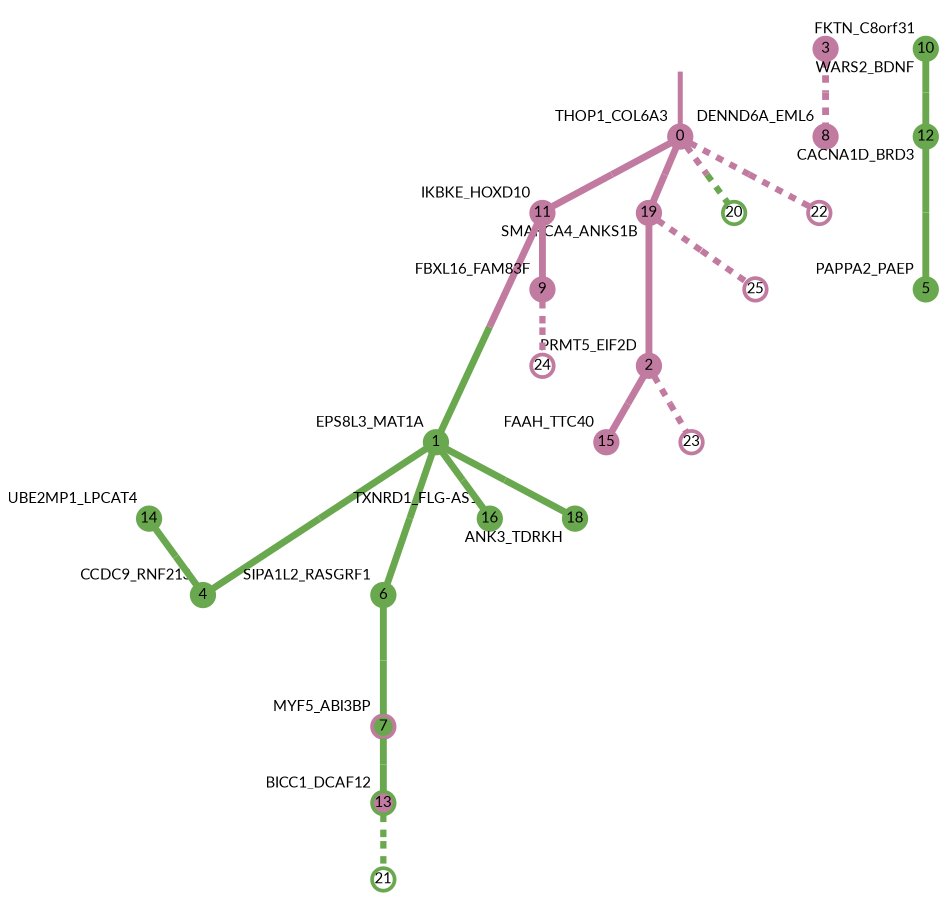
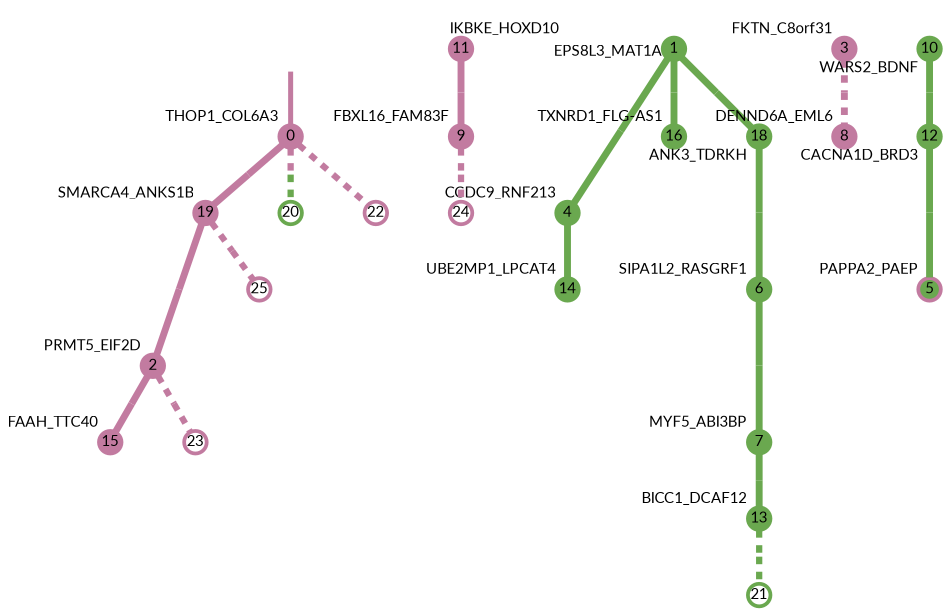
(612, 175) -> none
(926, 289) -> (930, 289)
(489, 327) -> none
(410, 519) -> (759, 213)
(176, 557) -> (568, 251)
(383, 727) -> (759, 442)
(383, 803) -> (759, 519)
